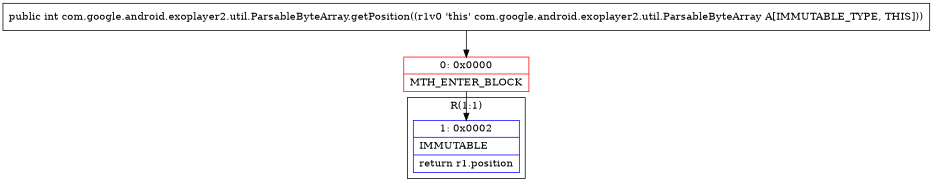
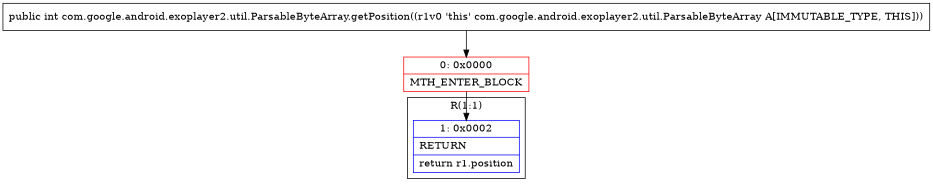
(454, 146) -> (443, 146)
